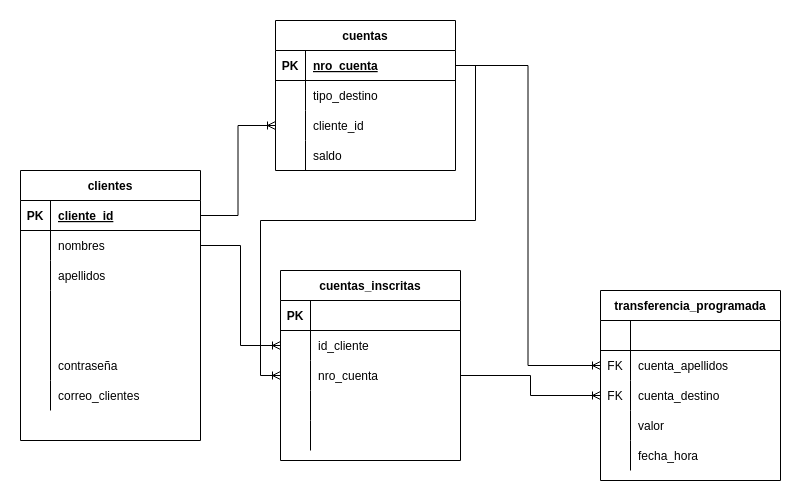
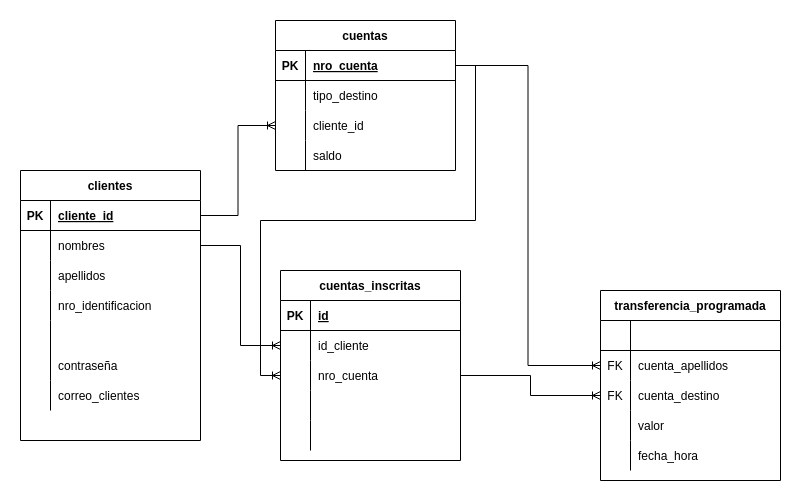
none -> (126, 306)
none -> (386, 316)
